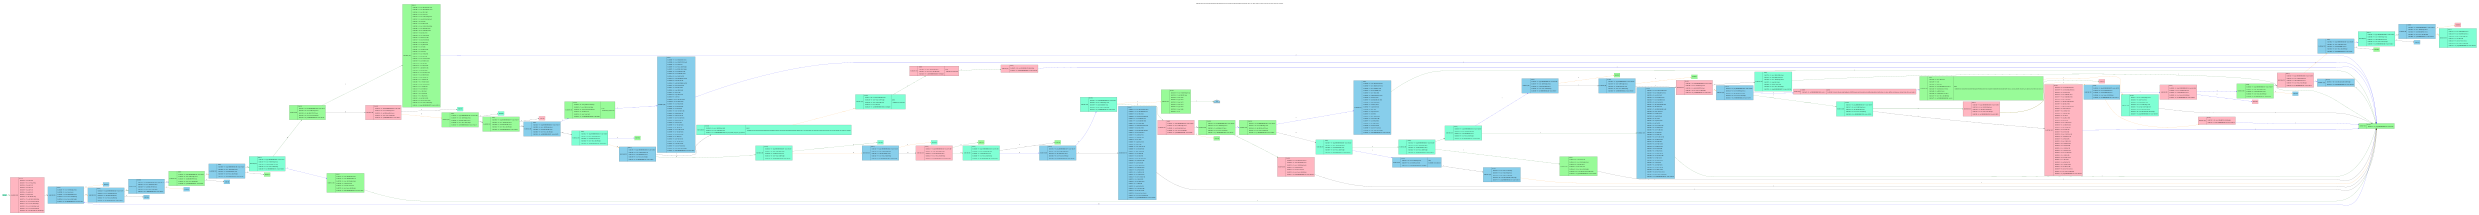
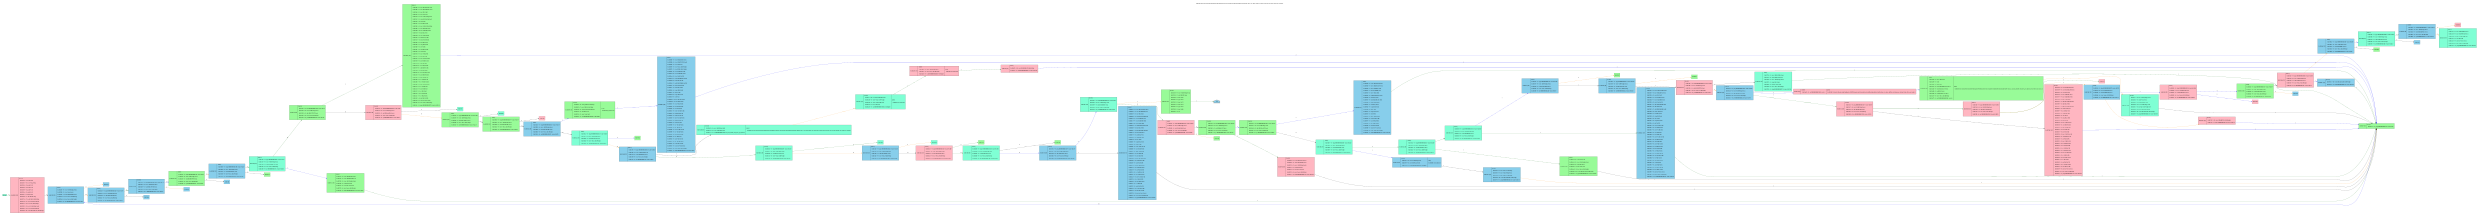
(1855, 109) -> (1855, 109)
